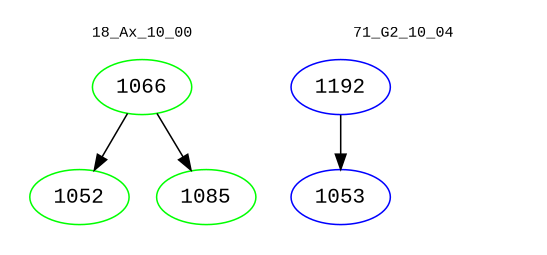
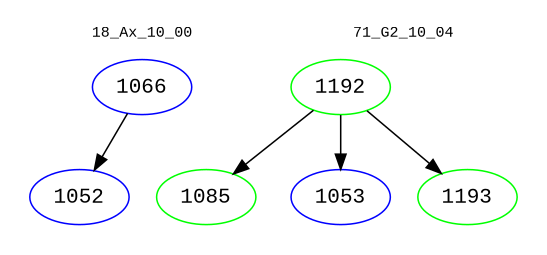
(142, 87) -> (142, 87)
(341, 87) -> (341, 87)
(170, 135) -> (290, 129)
(79, 197) -> (79, 197)
none -> (467, 197)
